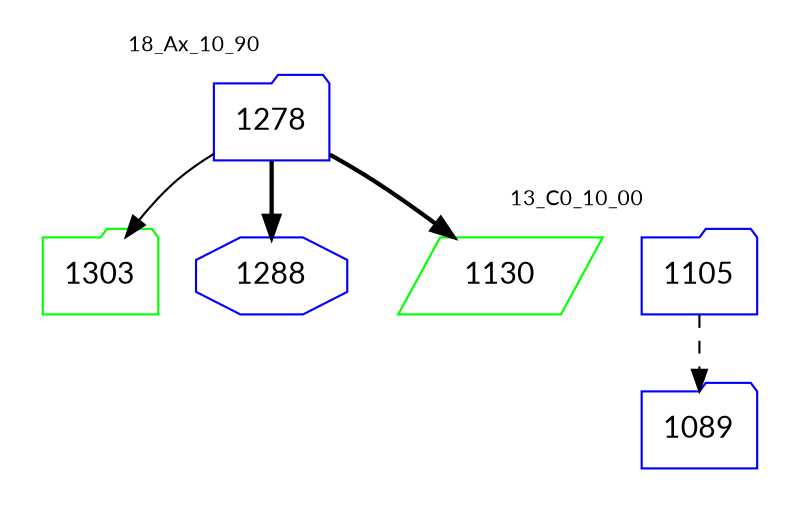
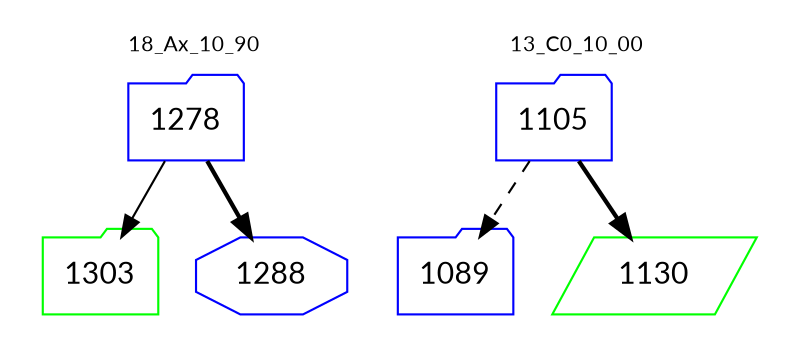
(394, 194) -> (598, 190)
